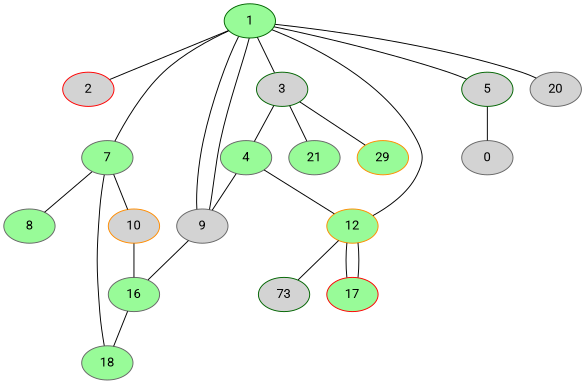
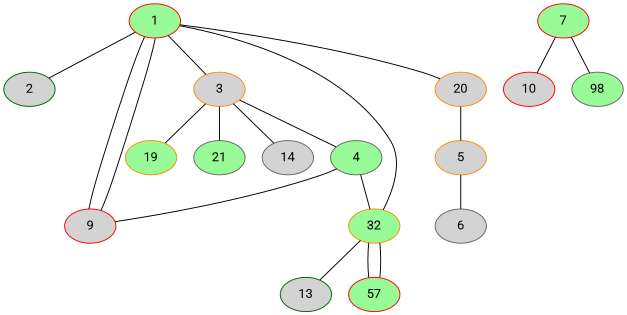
(250, 21) -> (155, 21)
(371, 50) -> (461, 124)
(161, 75) -> none
(88, 89) -> (29, 89)
(282, 89) -> (219, 89)
(487, 89) -> (461, 158)
(556, 89) -> (461, 89)
(107, 158) -> (563, 21)
none -> (288, 158)
(383, 158) -> (151, 158)
(487, 158) -> (461, 226)
(29, 226) -> none
(134, 226) -> (529, 89)
(202, 226) -> (90, 226)
(352, 226) -> (374, 226)
(134, 294) -> none
(284, 294) -> (306, 294)
(352, 294) -> (374, 294)
(107, 363) -> (598, 89)
